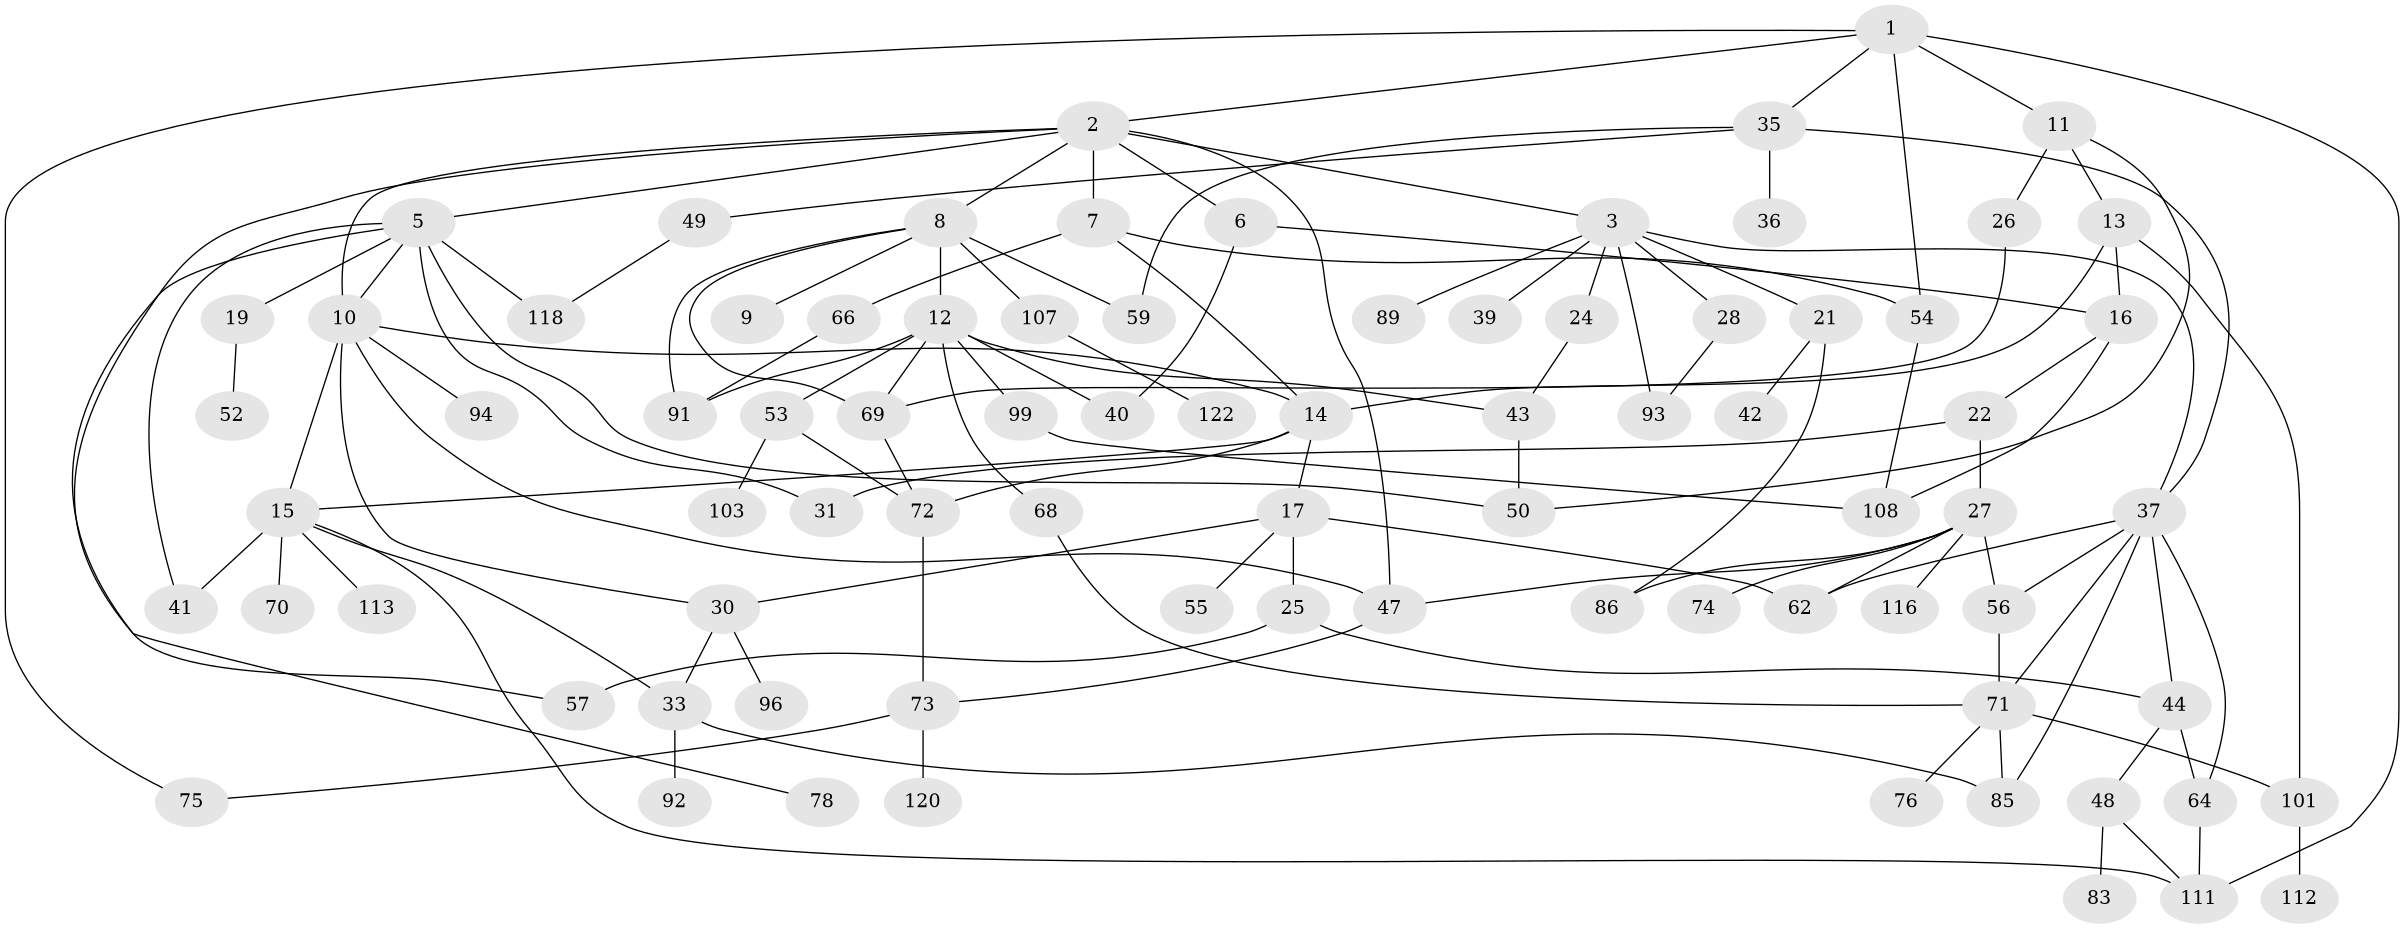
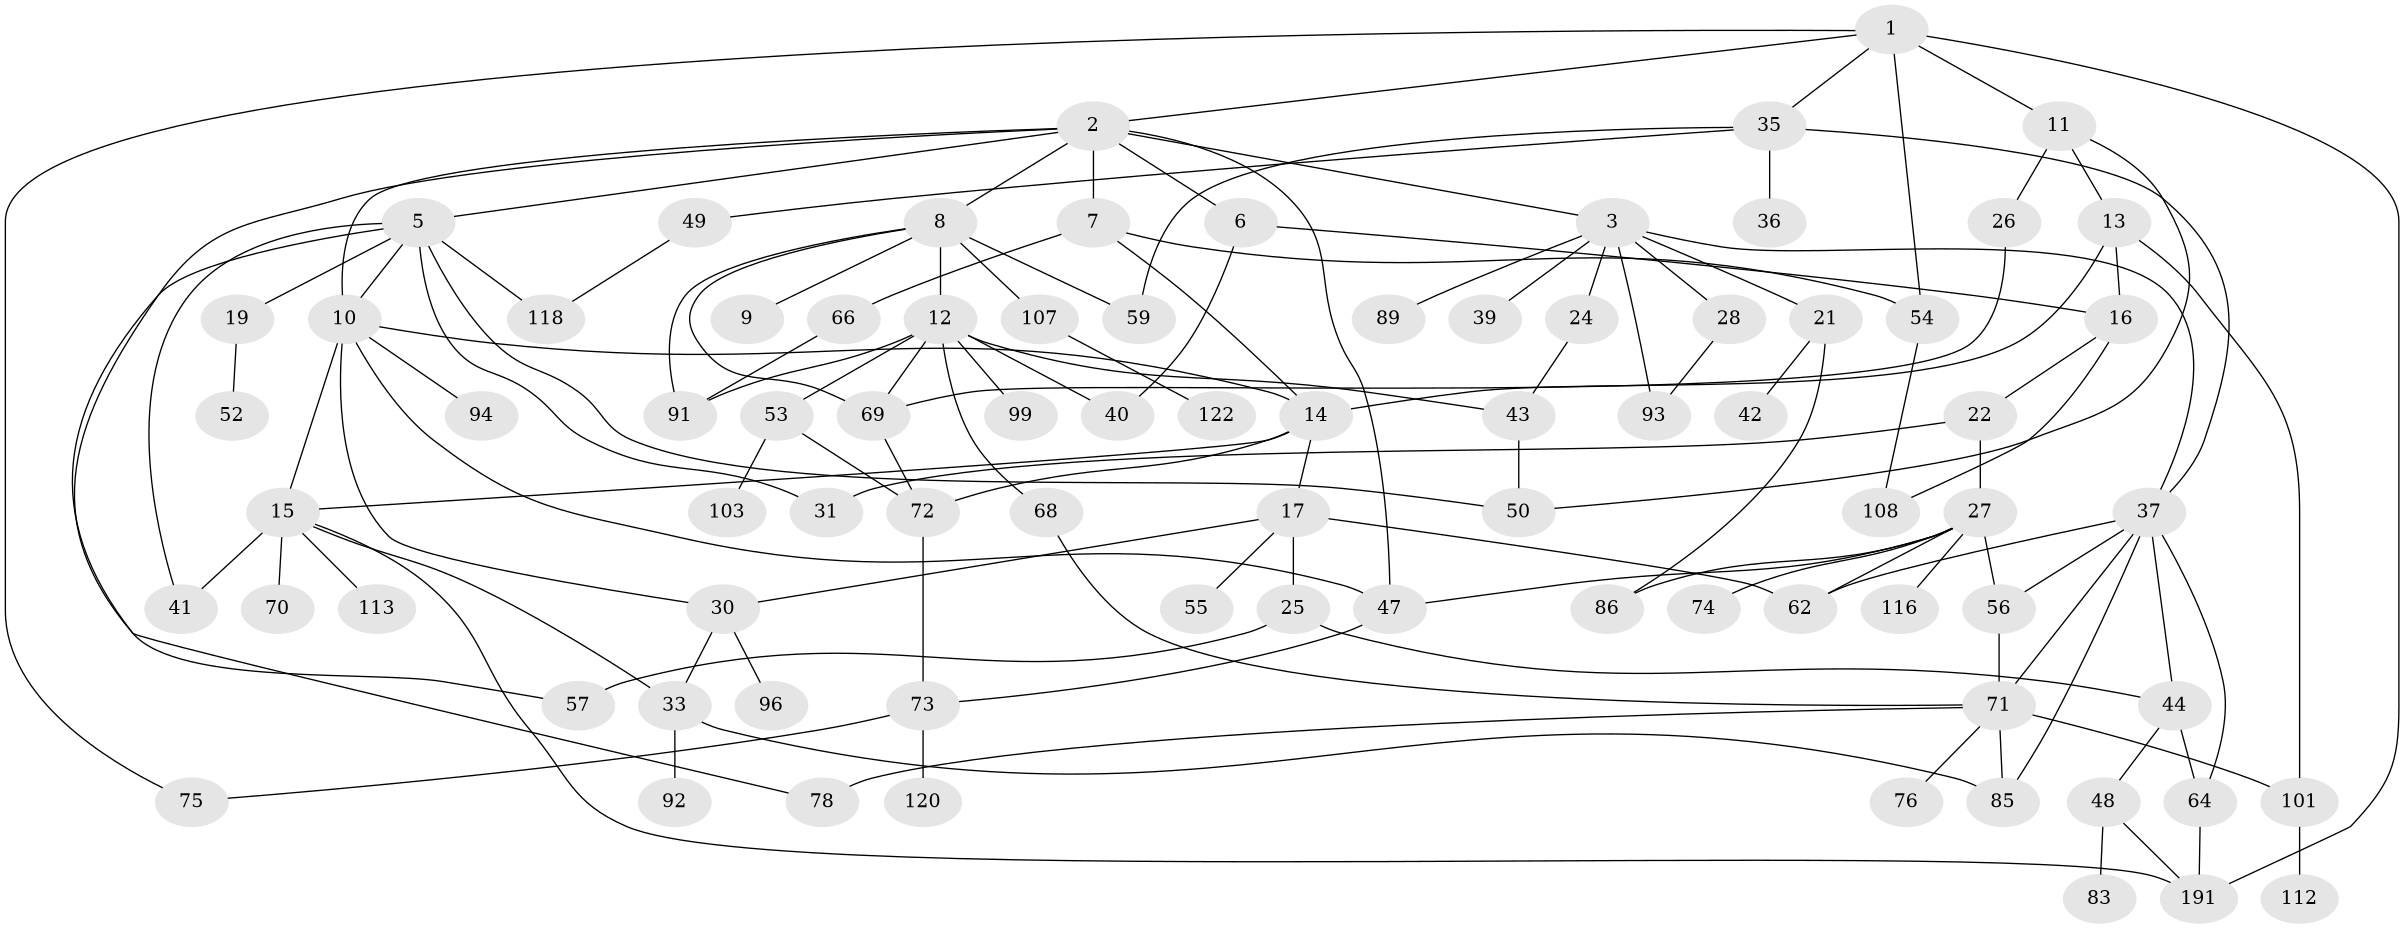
(1445, 476) -> none
none -> (1404, 725)
(2199, 899) -> (2199, 899)
